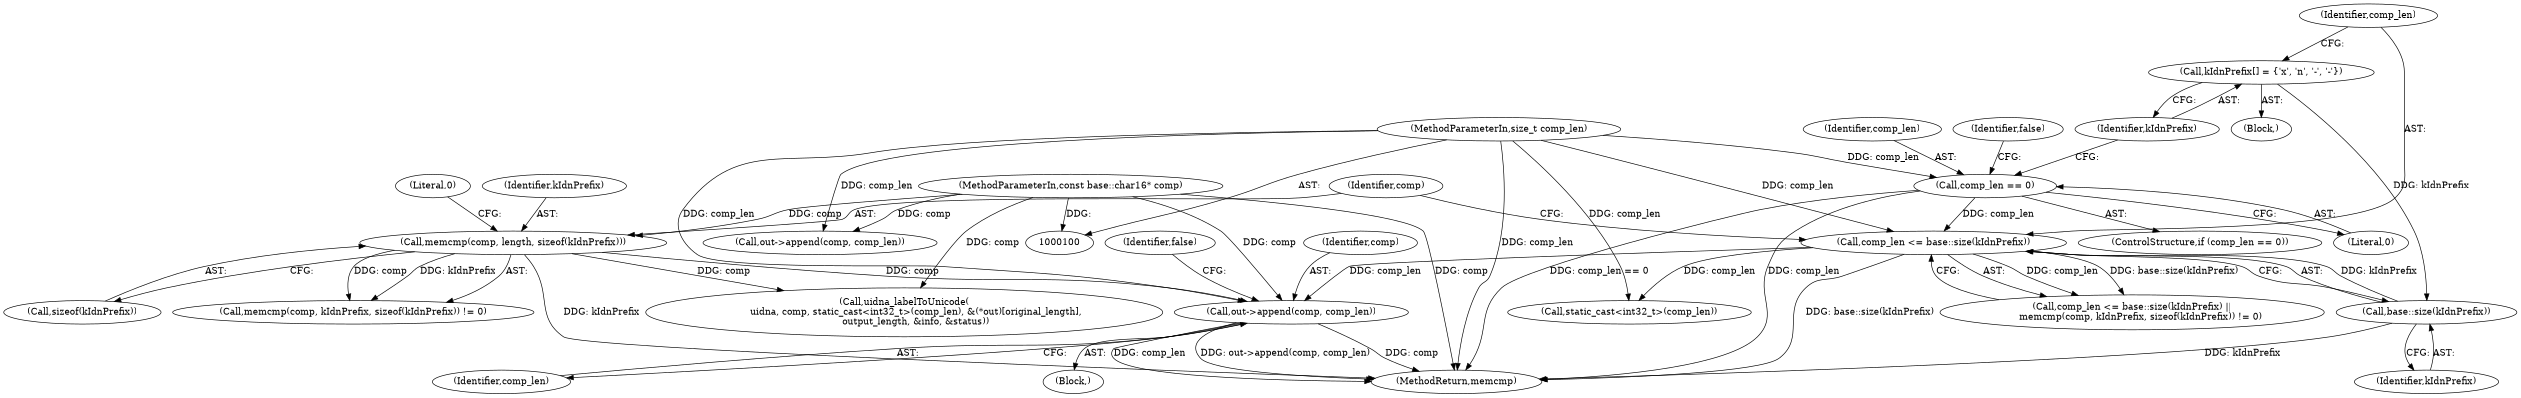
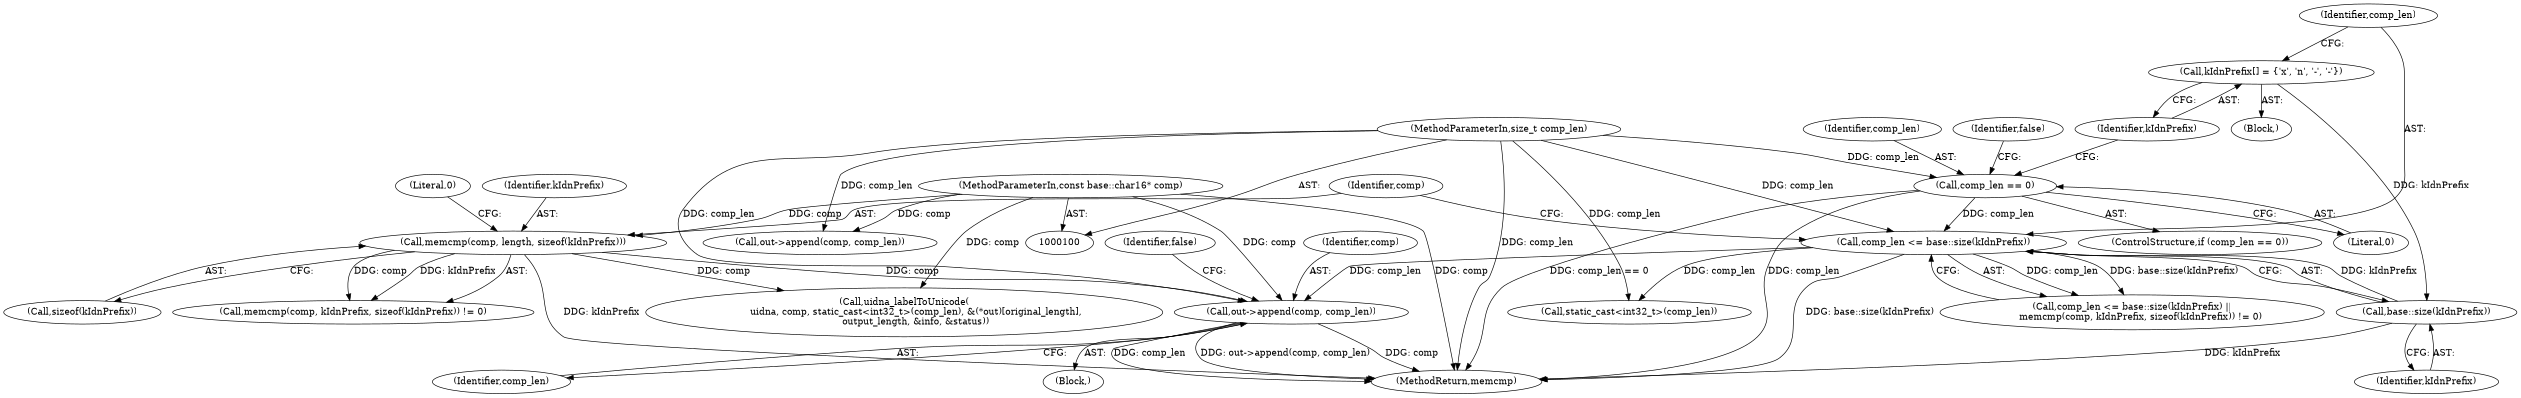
(1080, 214) -> (1079, 214)
